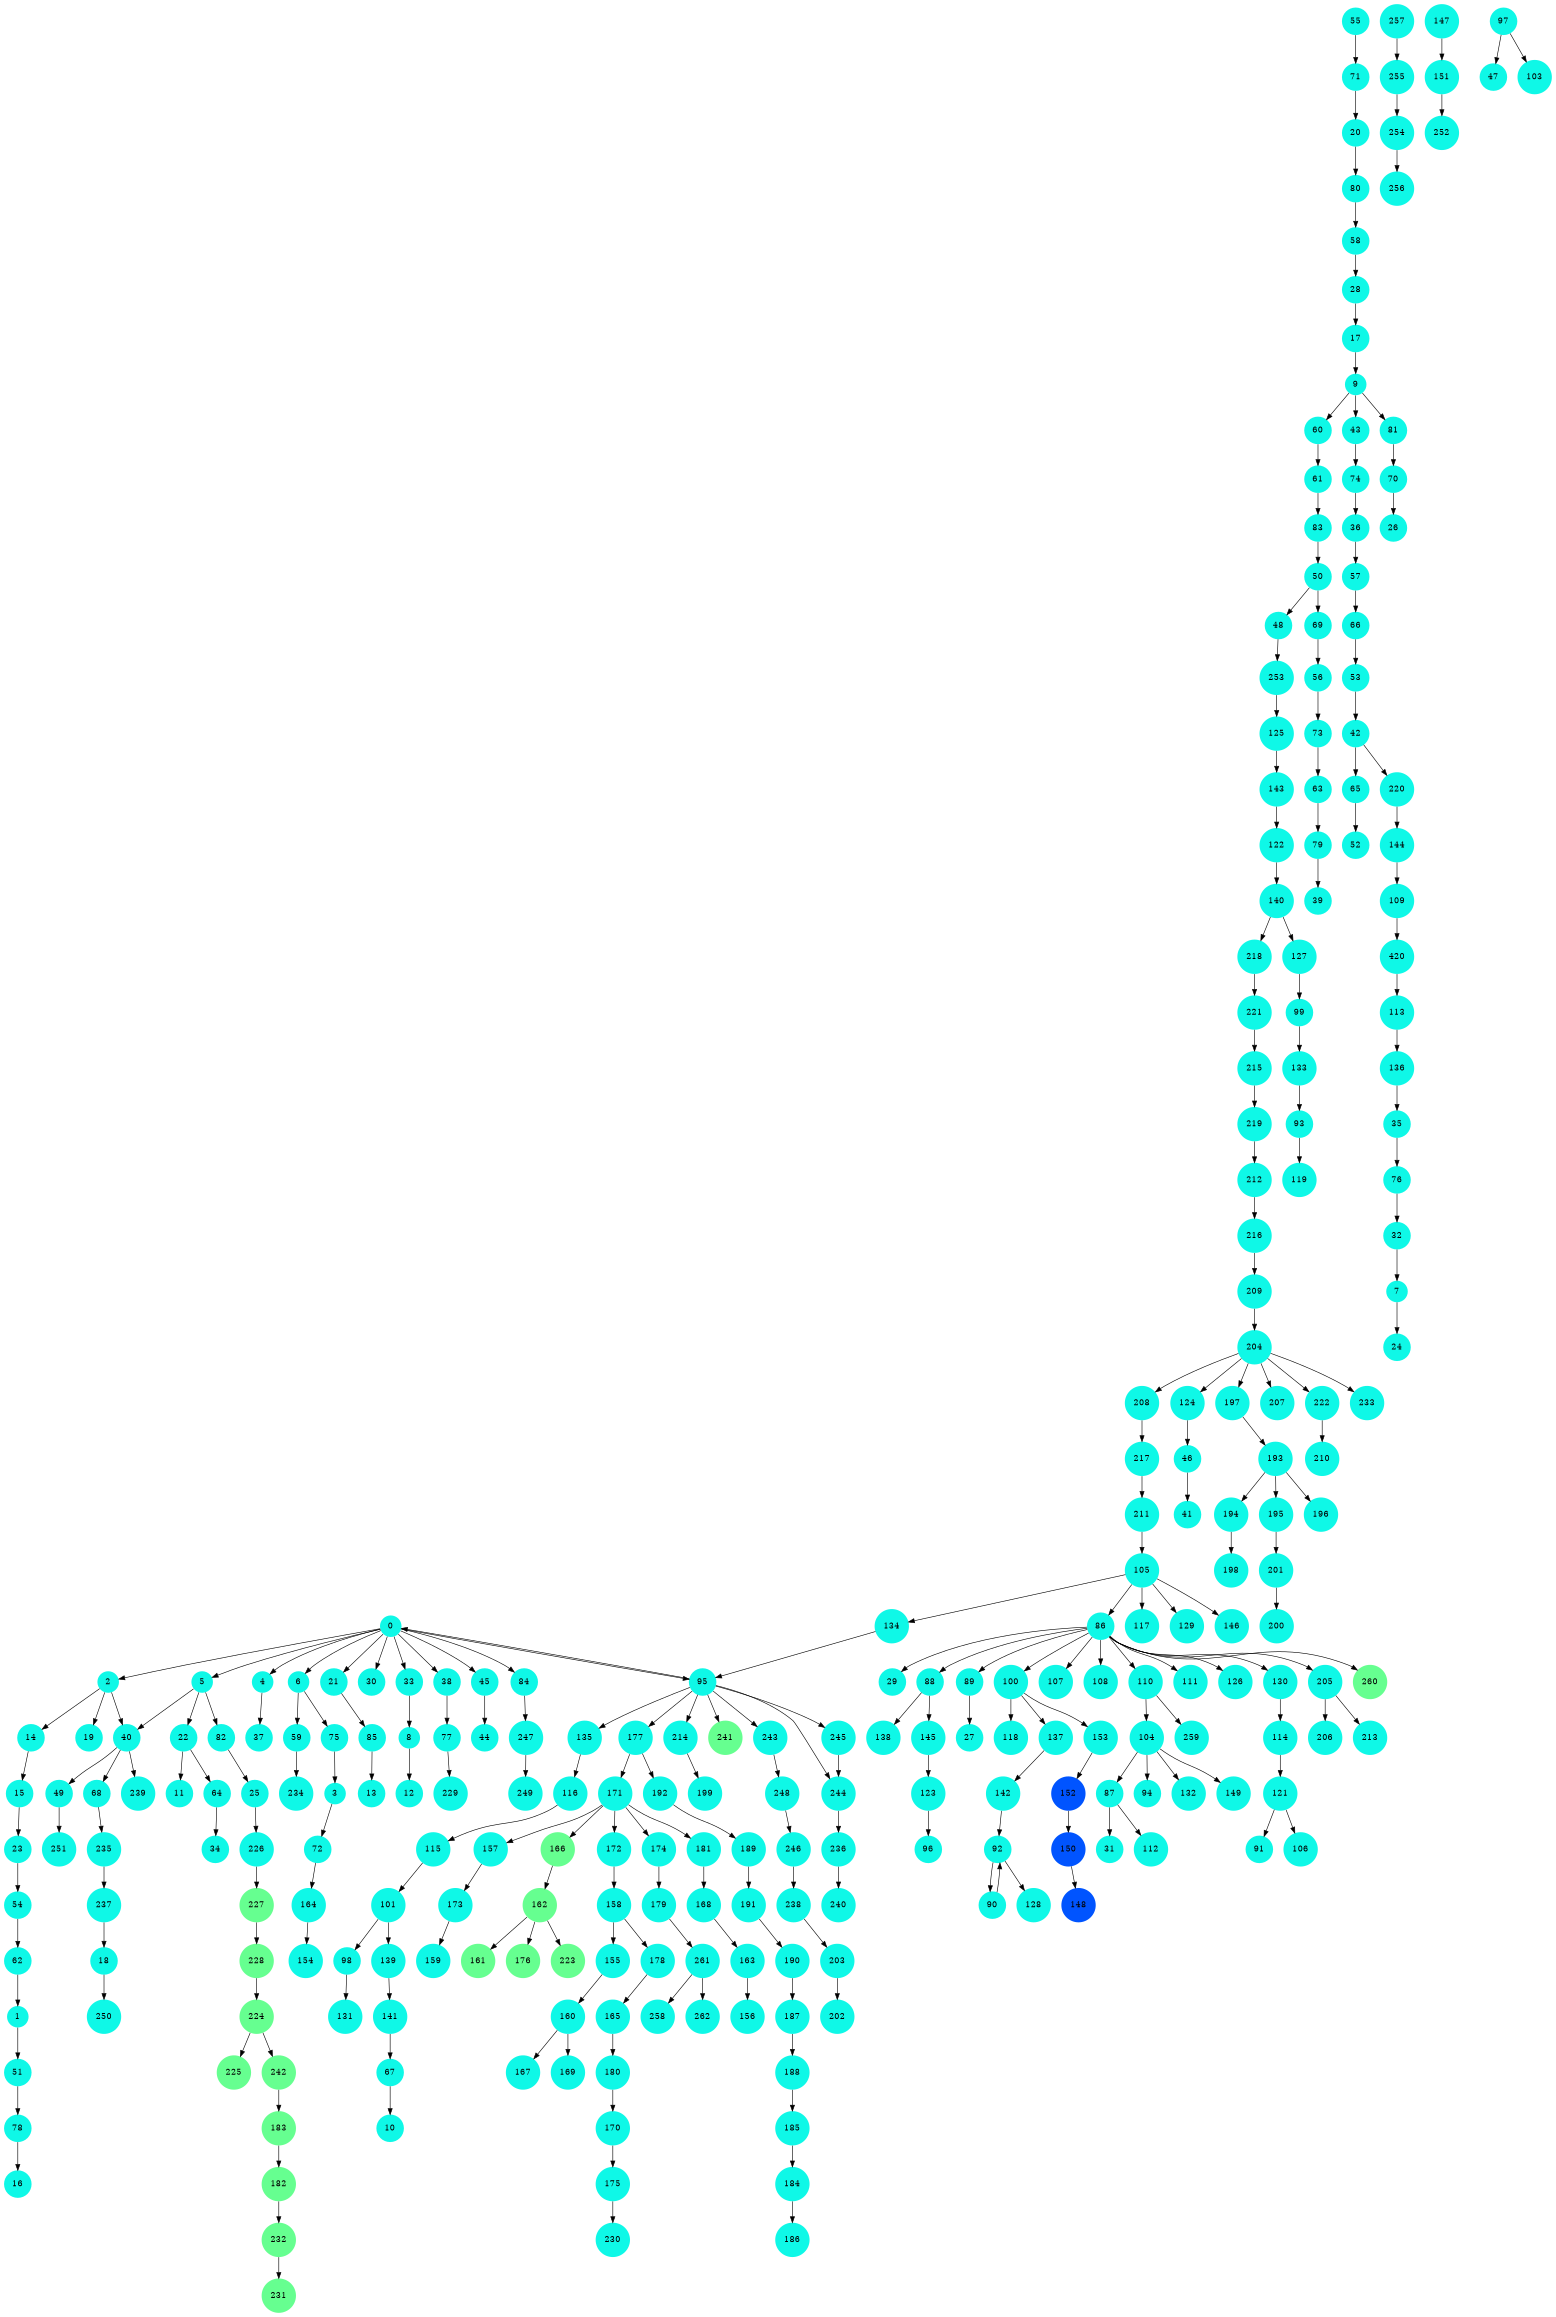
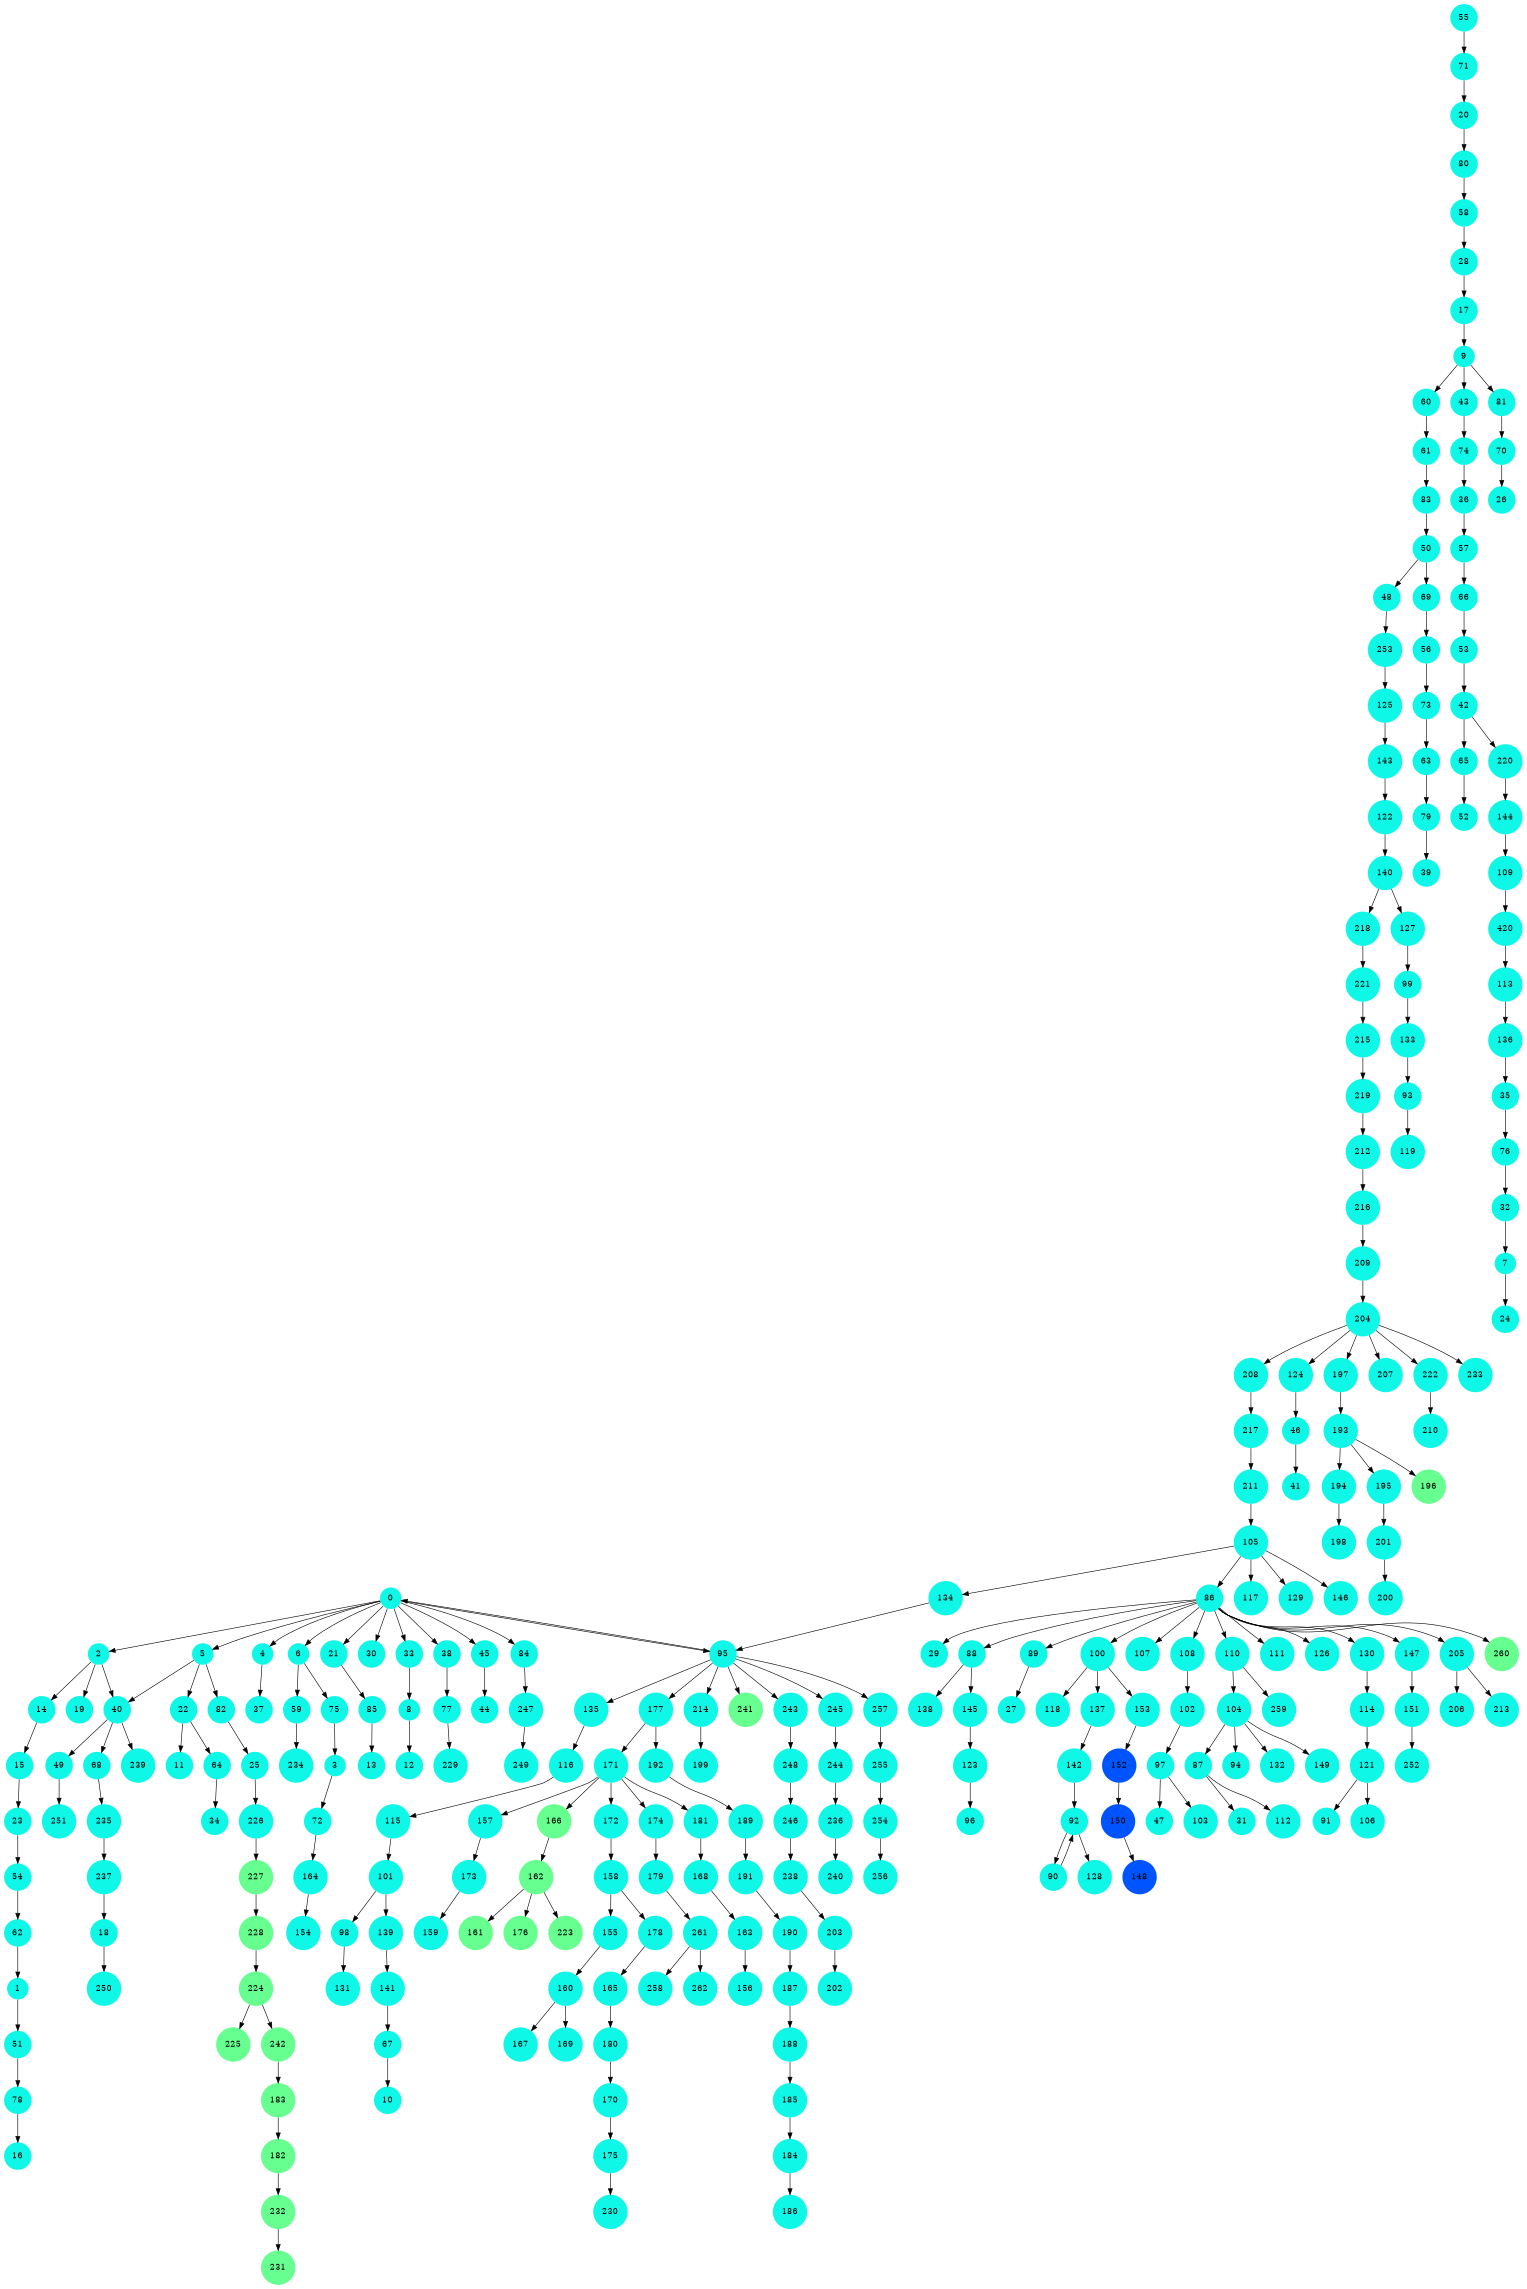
(1321, 1515) -> (1429, 1487)
none -> (1305, 1627)
none -> (1187, 1710)
(784, 1714) -> (801, 1671)
